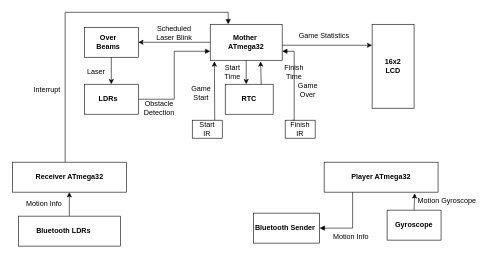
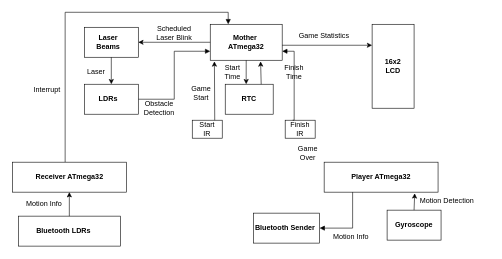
(108, 42) -> (108, 42)
(308, 90) -> (308, 153)
(447, 201) -> (447, 201)
